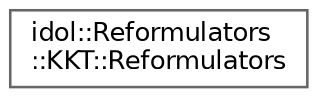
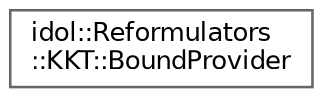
(159, 49) -> (161, 49)
